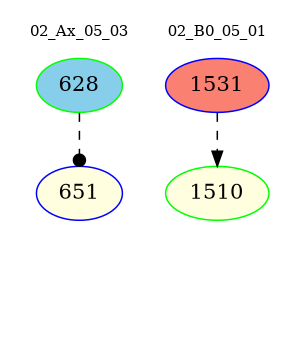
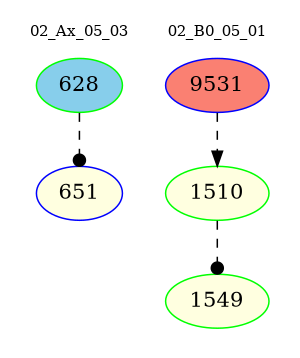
(217, 85) -> (217, 85)
none -> (217, 301)
